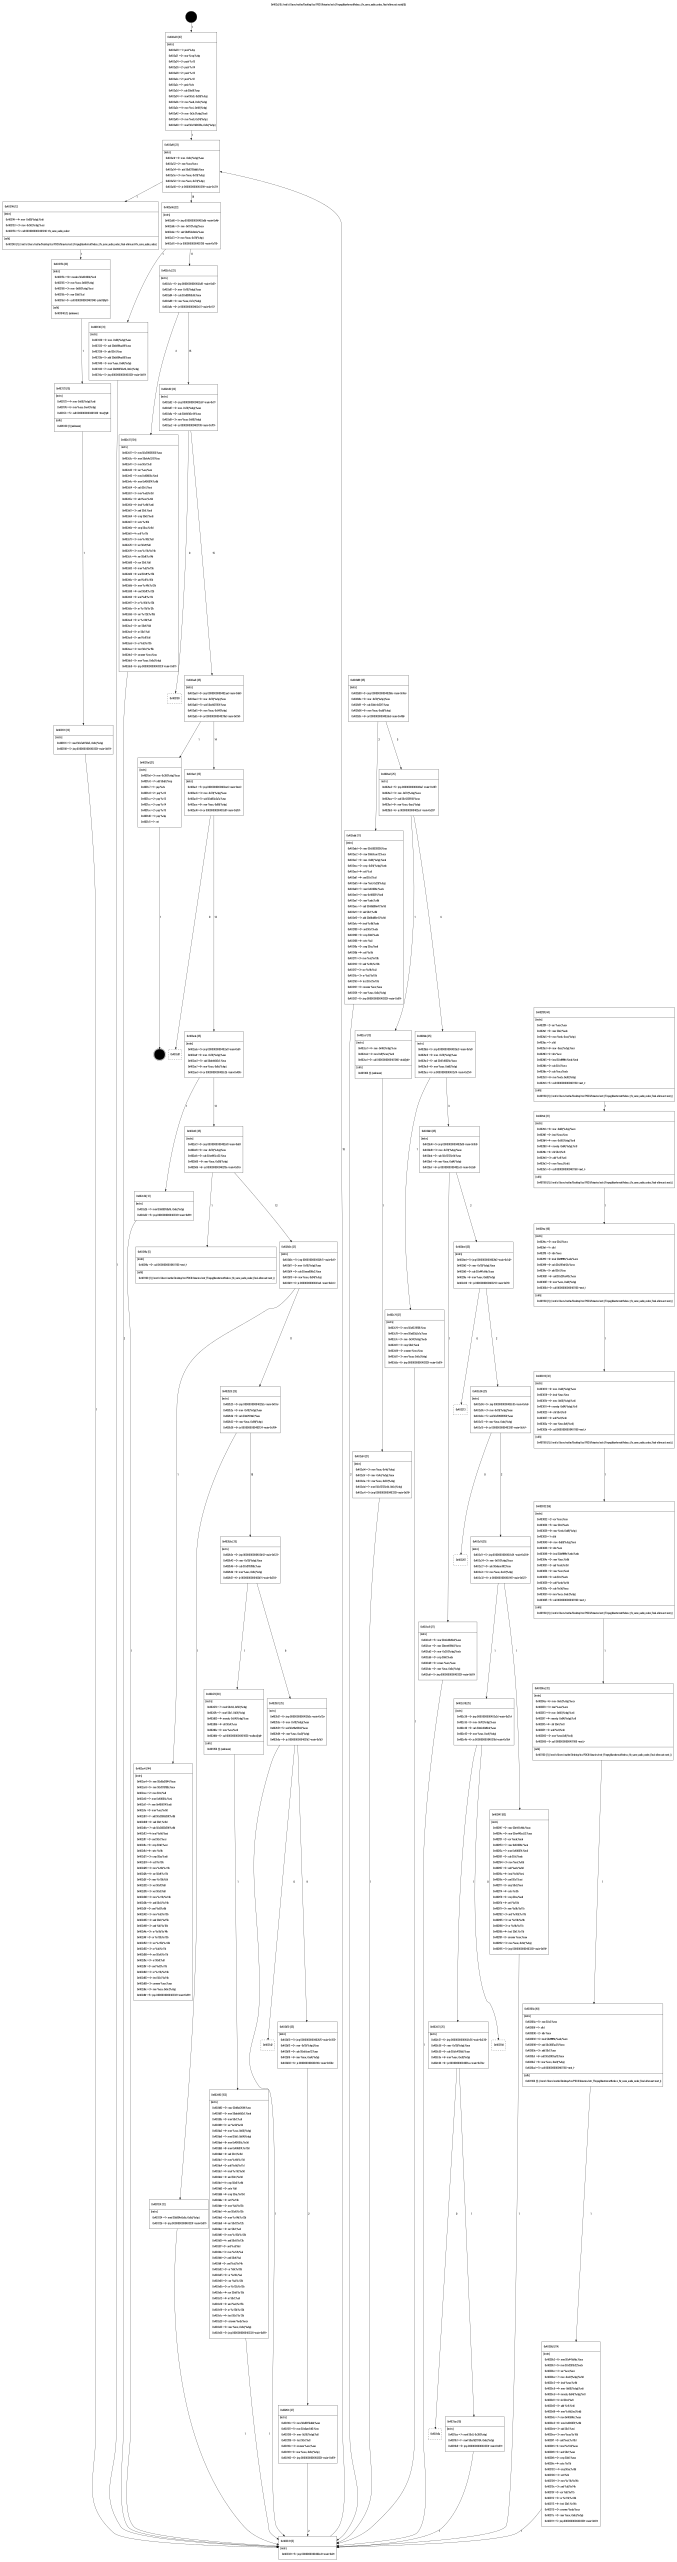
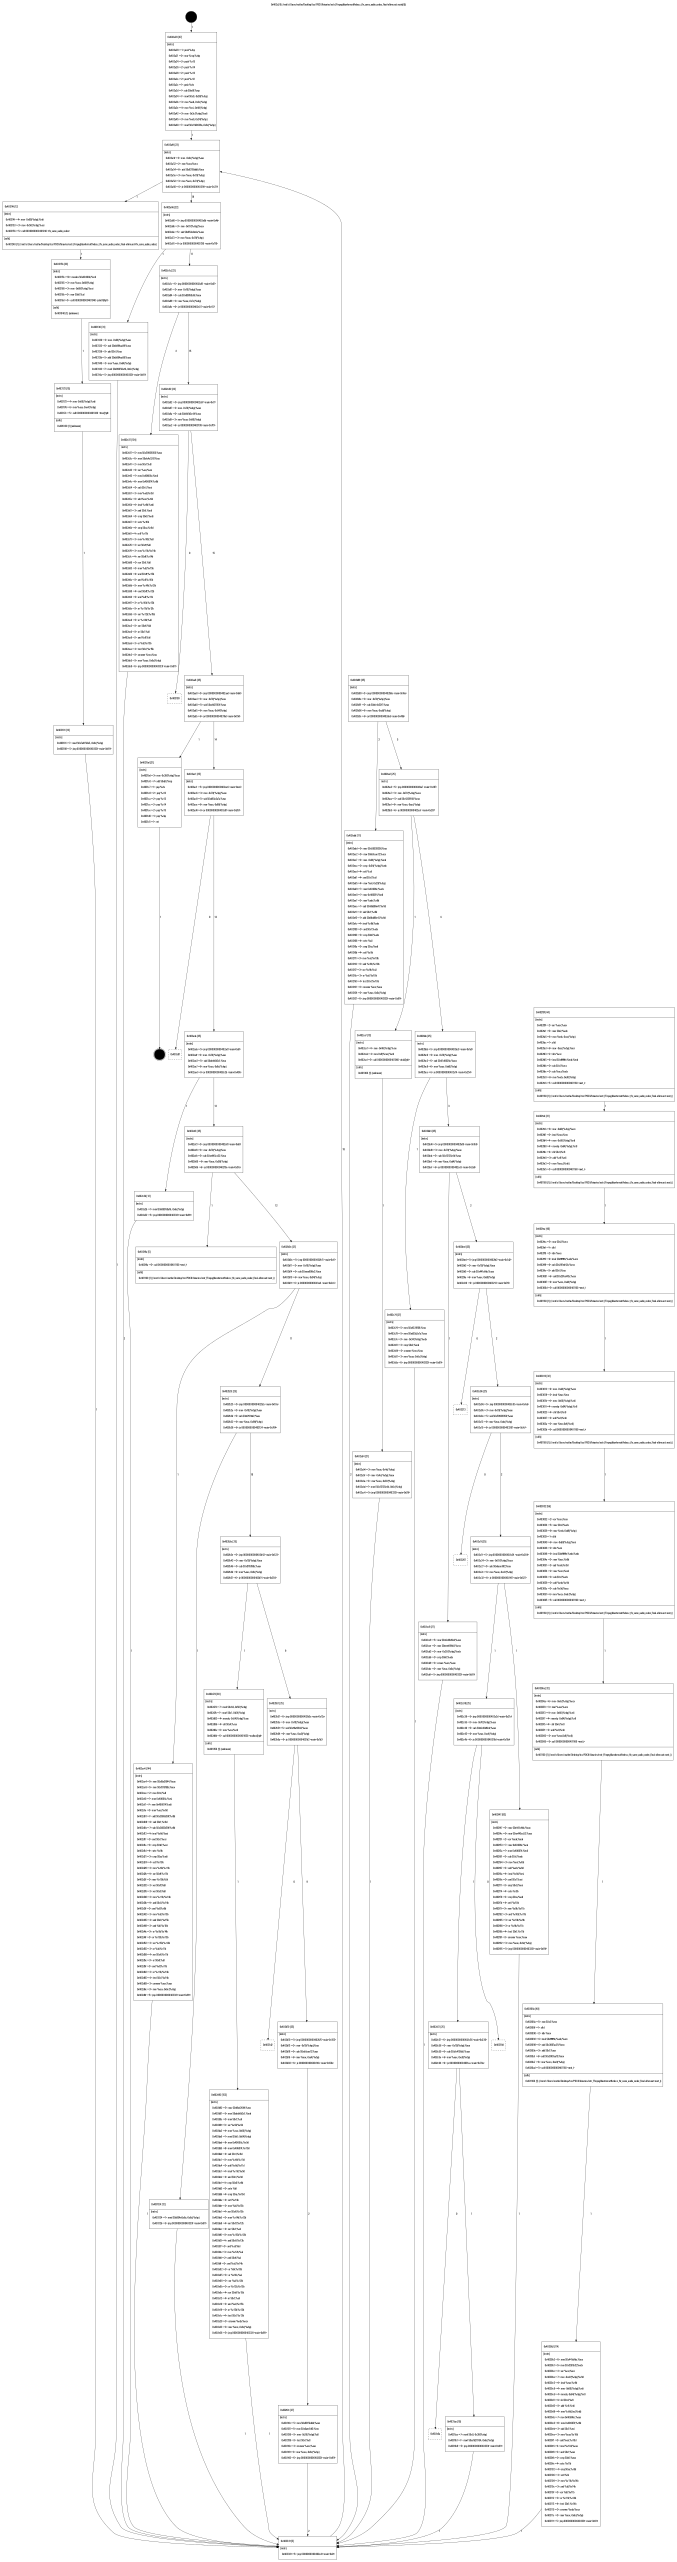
(273, 2134) -> (134, 2319)
